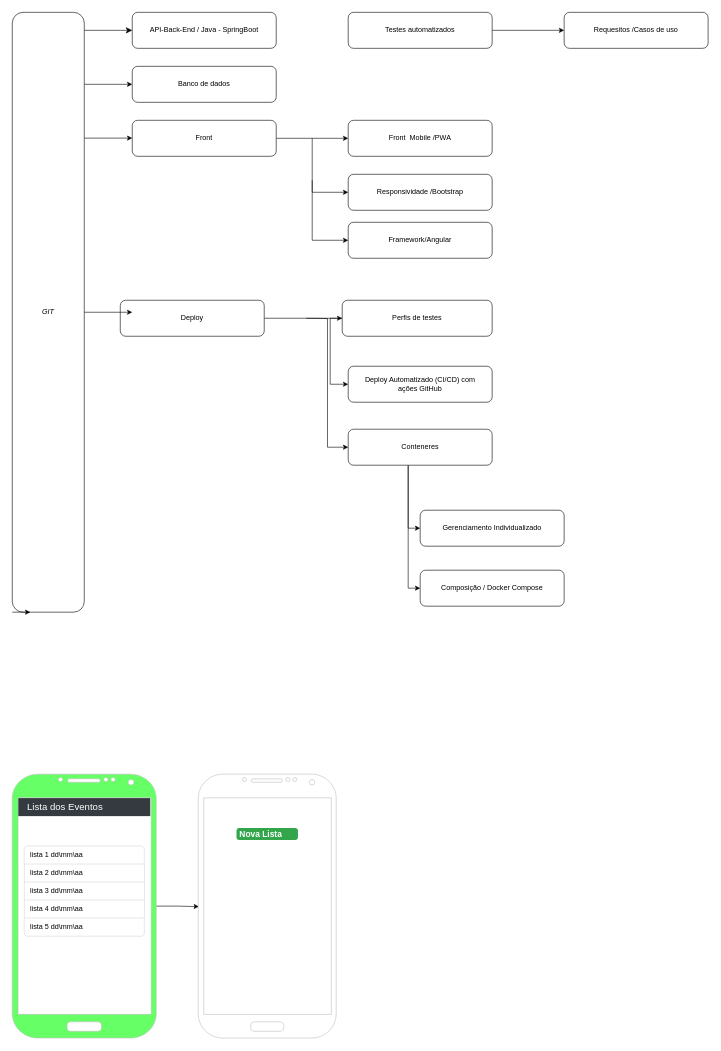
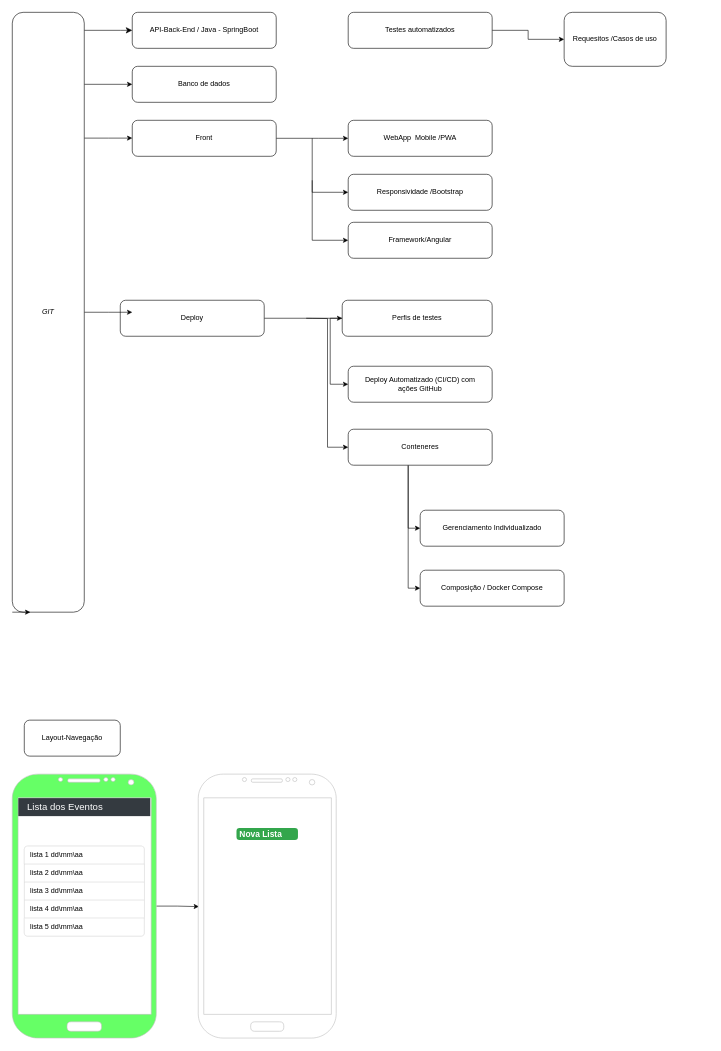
(636, 30) -> (615, 39)
(420, 138) -> (420, 138)
none -> (72, 738)
